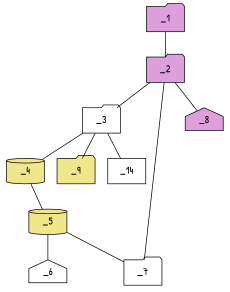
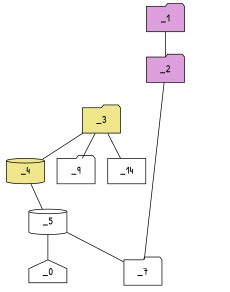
(133, 95) -> none
(101, 120) -> (101, 120)
(204, 120) -> none
(76, 171) -> (76, 171)
(48, 222) -> (48, 222)
(48, 273) -> (48, 273)
